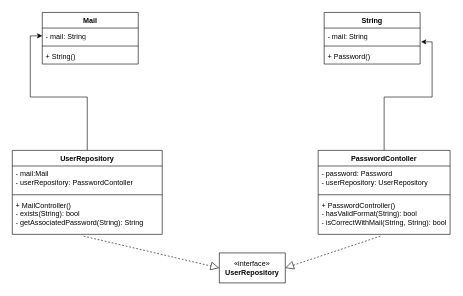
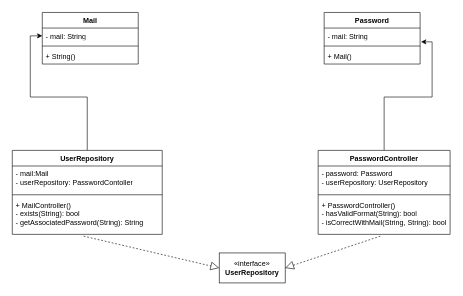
(372, 21) -> (372, 21)
(351, 57) -> (341, 57)
(384, 159) -> (384, 159)
